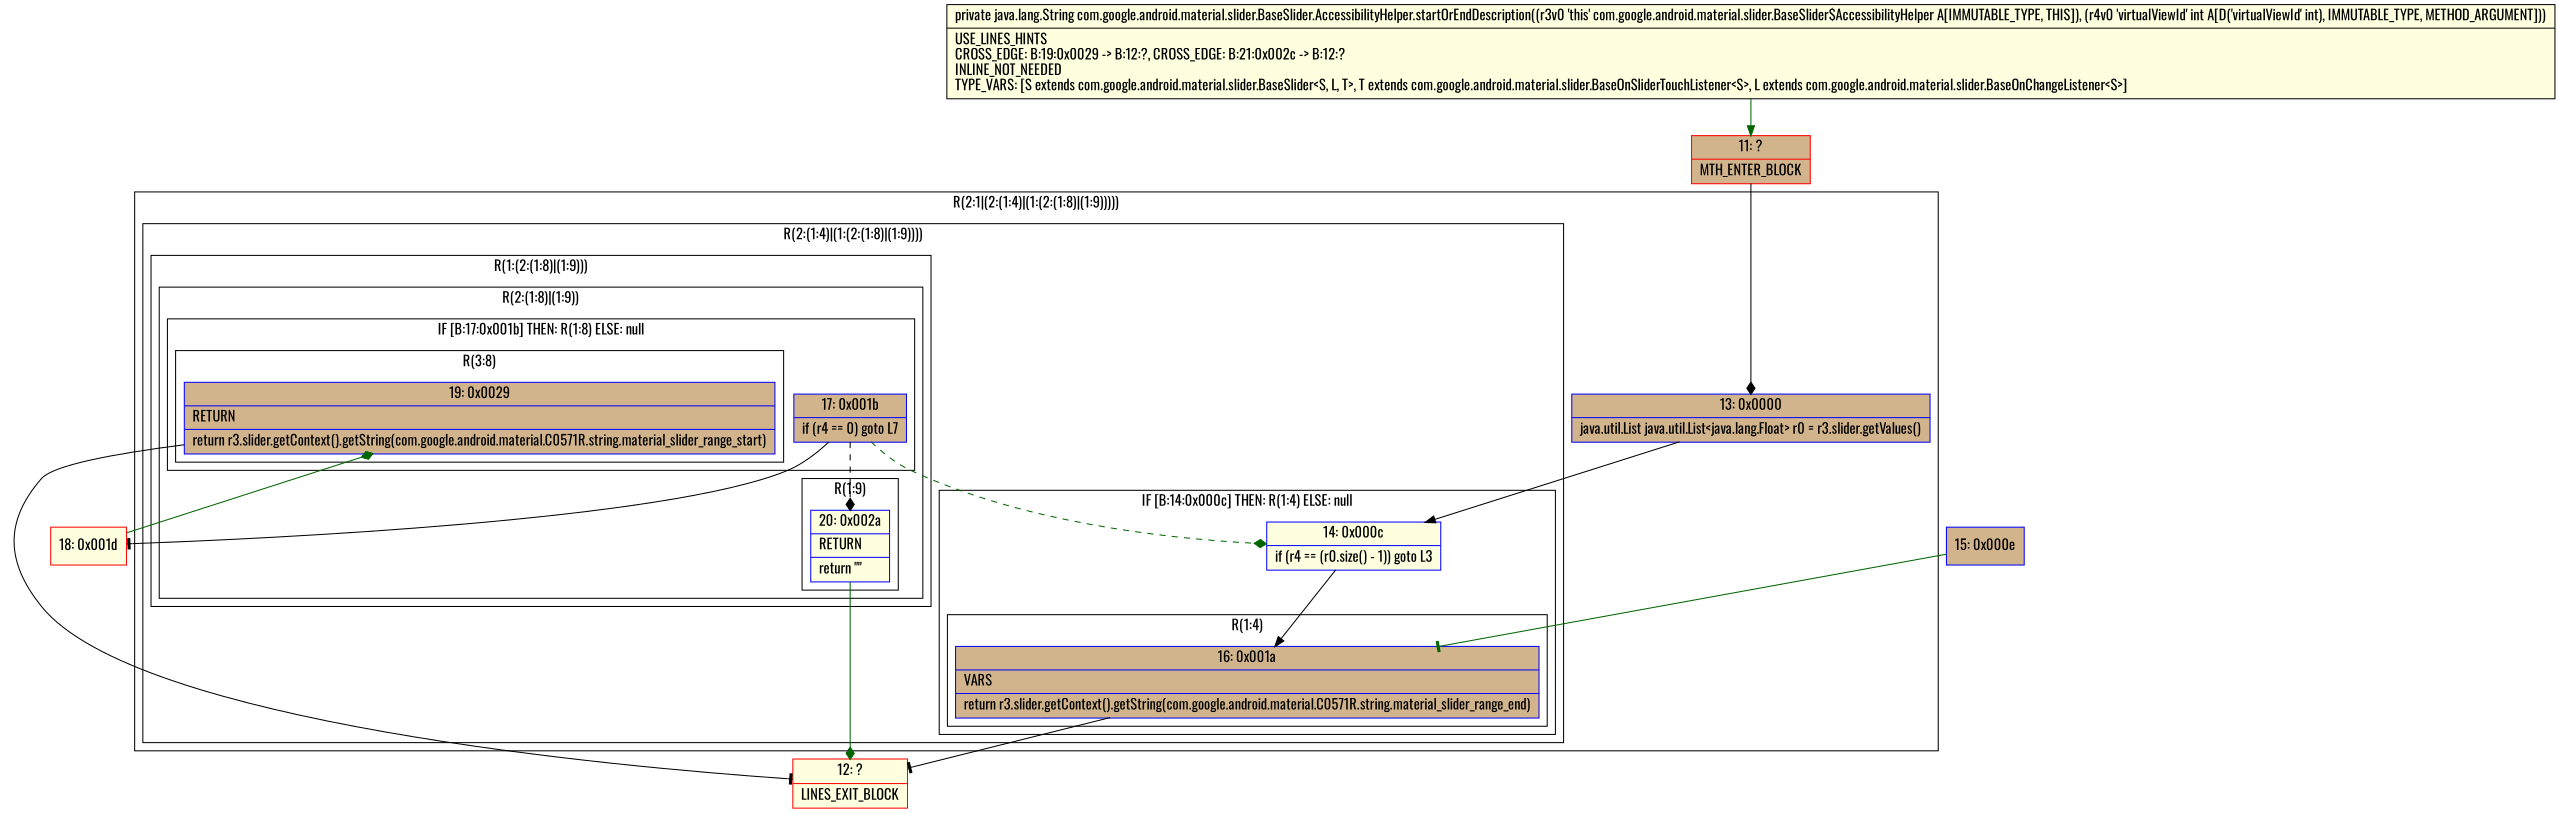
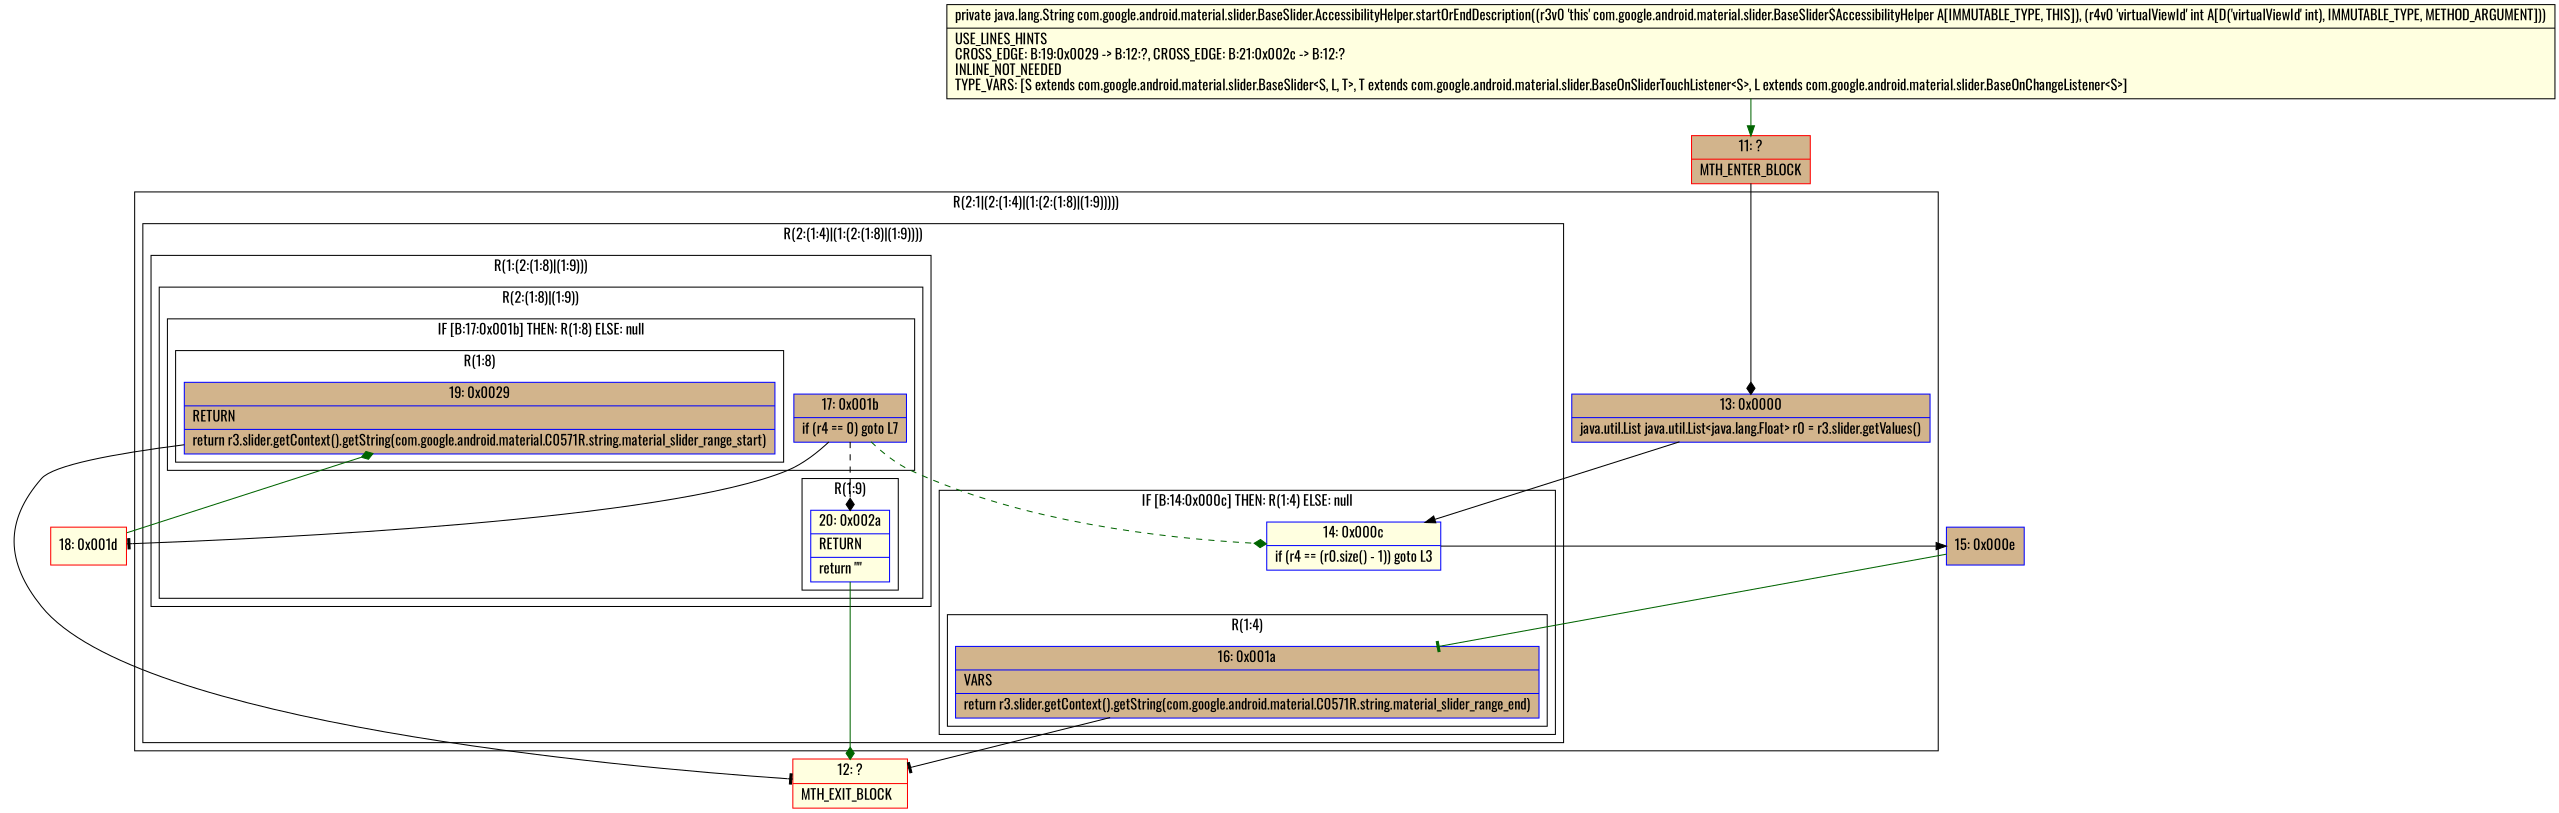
(480, 362) -> (480, 362)
(1308, 604) -> (1688, 546)
(850, 795) -> (847, 795)
